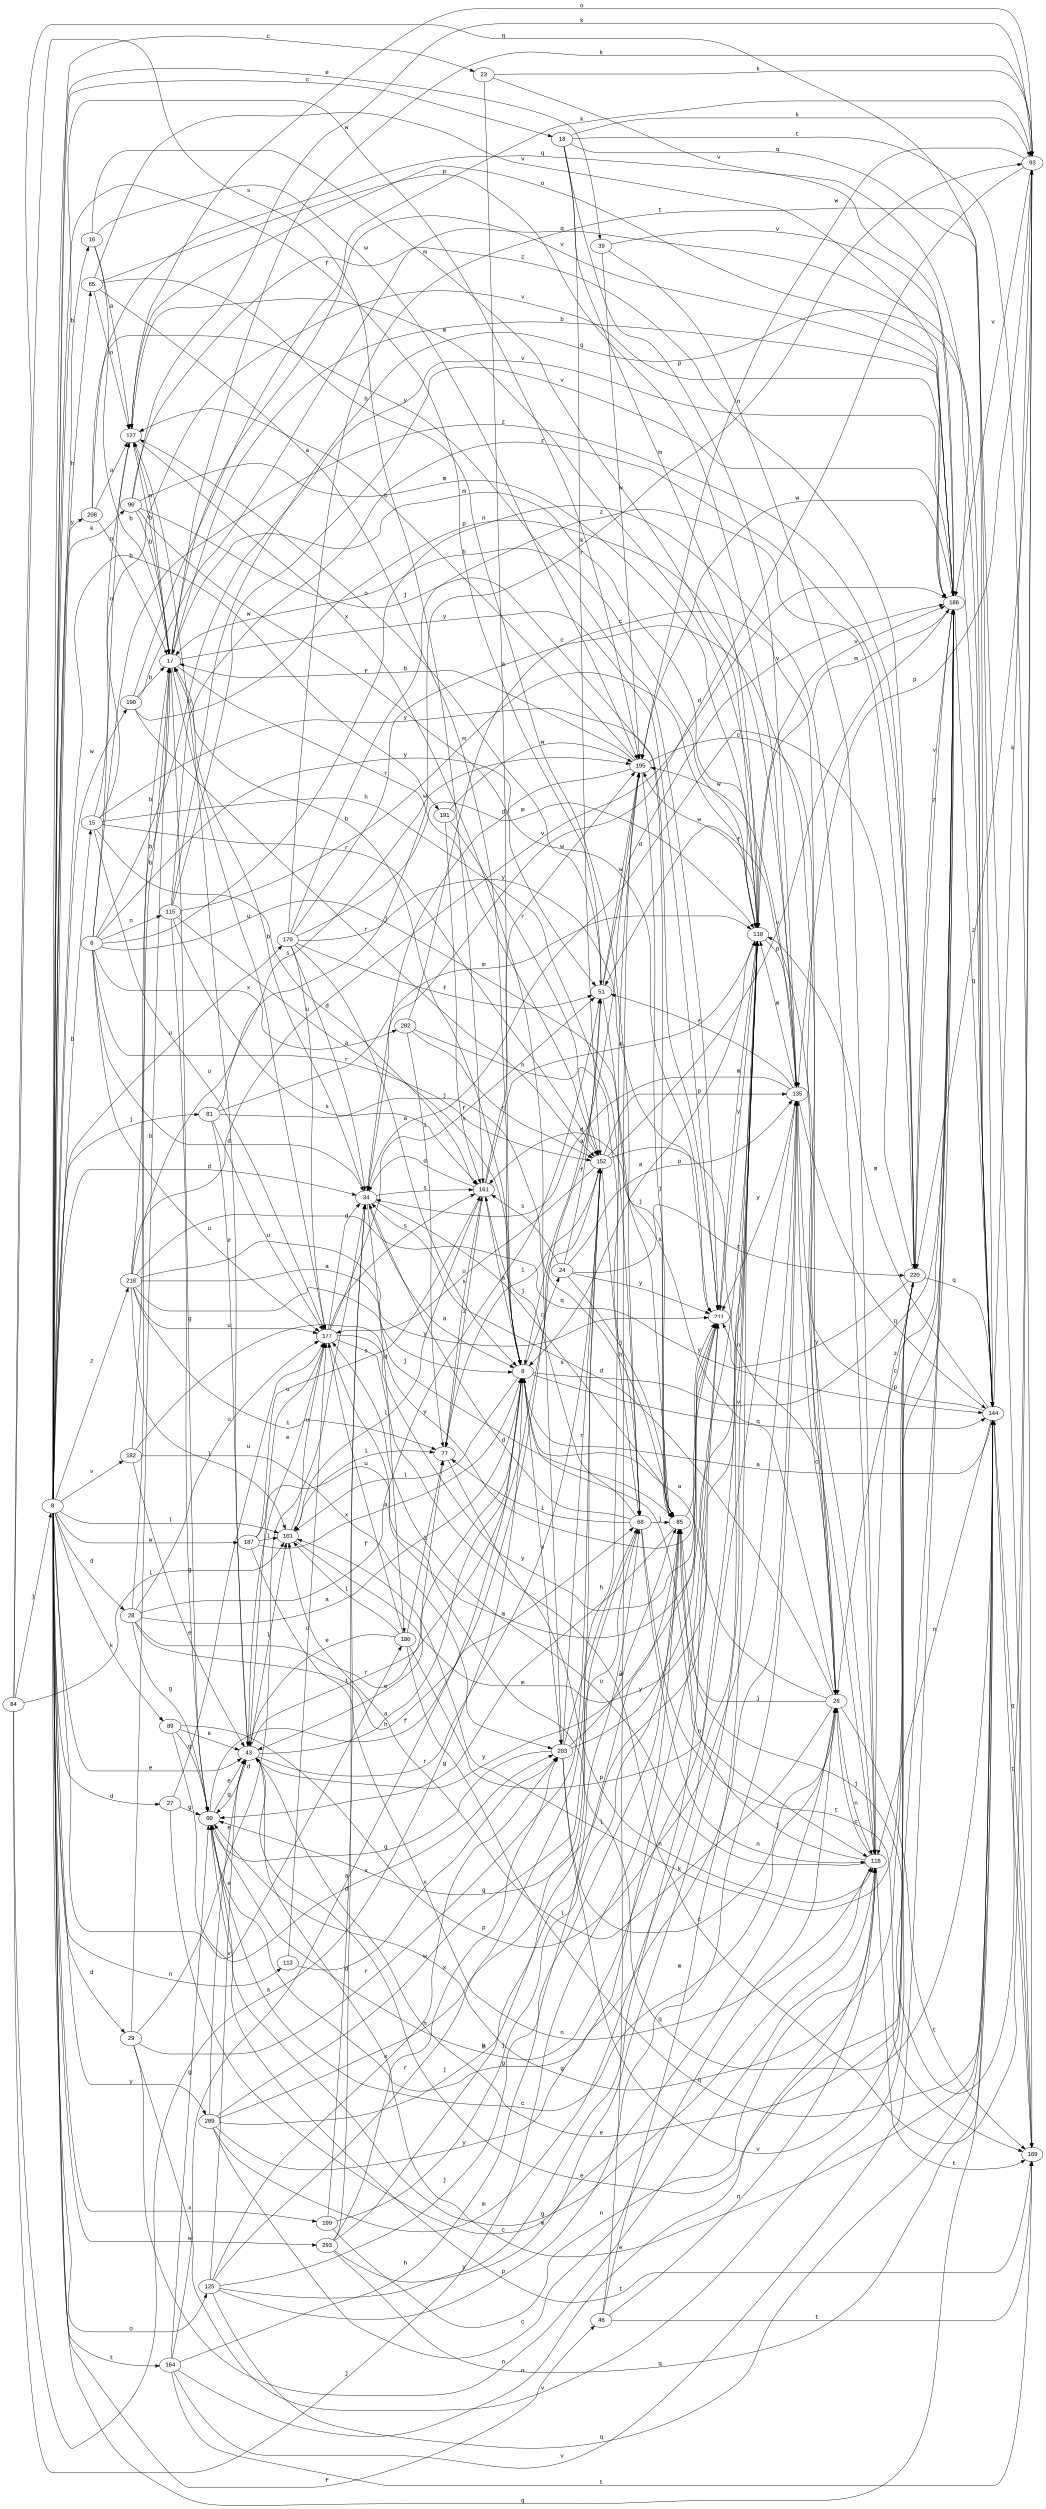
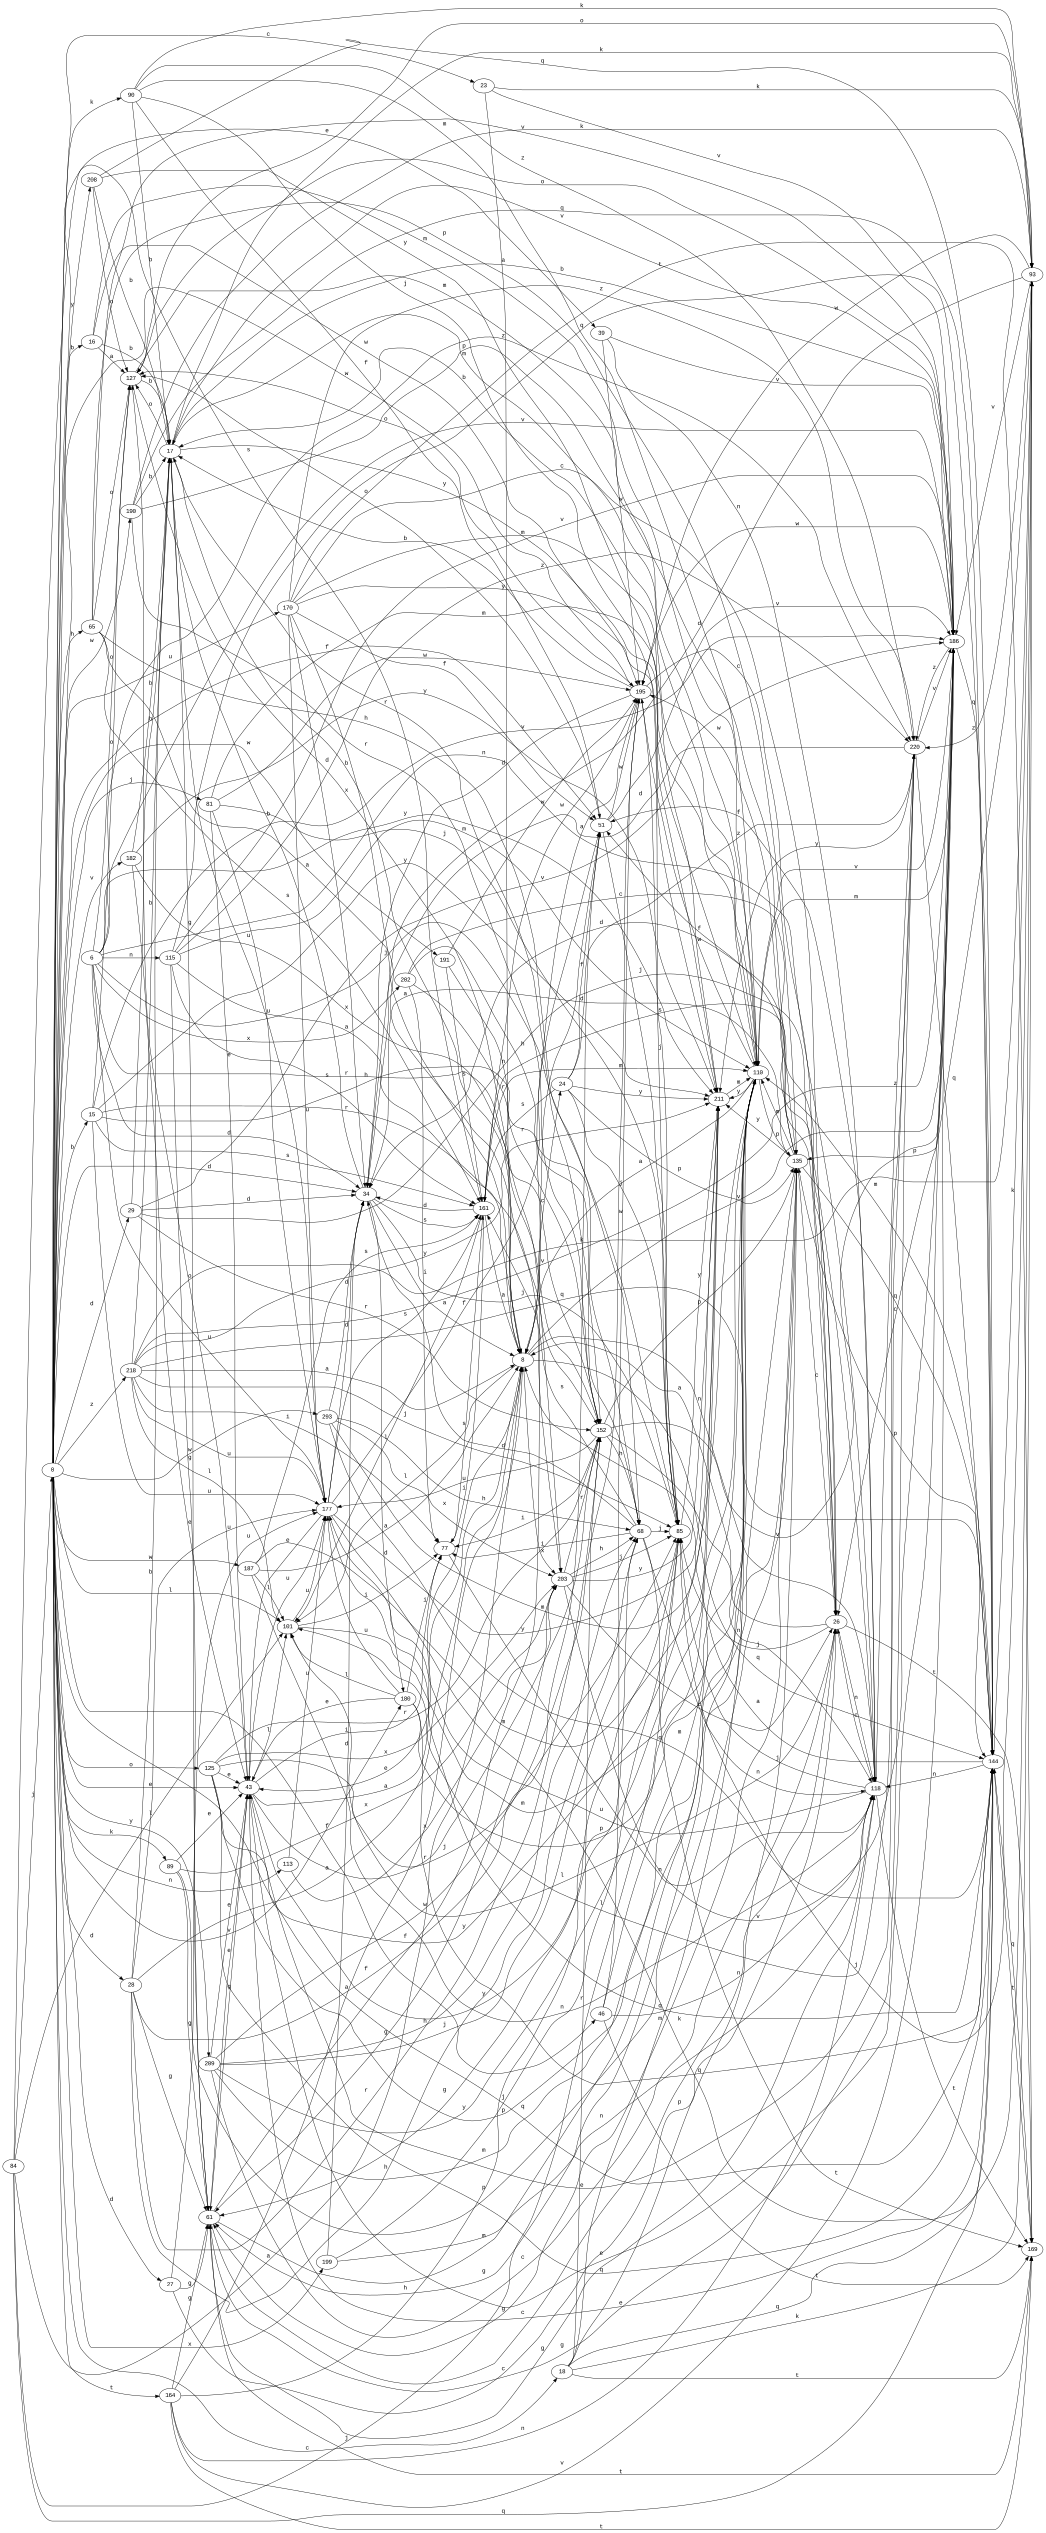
none -> (287, 907)
(209, 1818) -> (209, 2217)
